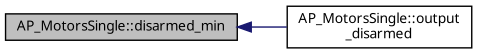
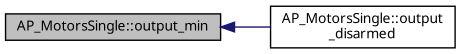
(121, 27) -> (113, 27)
